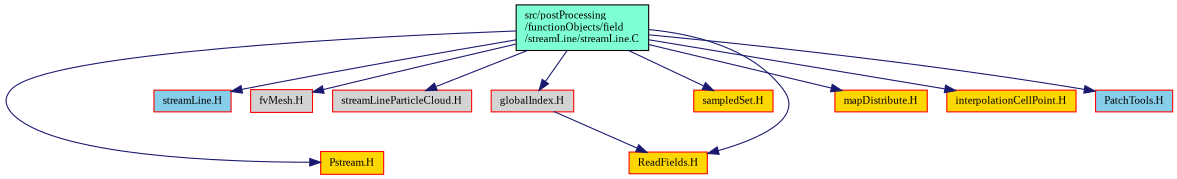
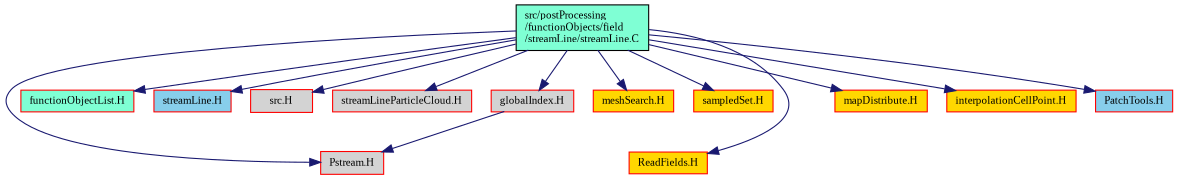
none -> (77, 101)
(282, 101) -> (282, 101)
none -> (633, 101)
(595, 130) -> (448, 130)
(352, 163) -> (352, 163)
